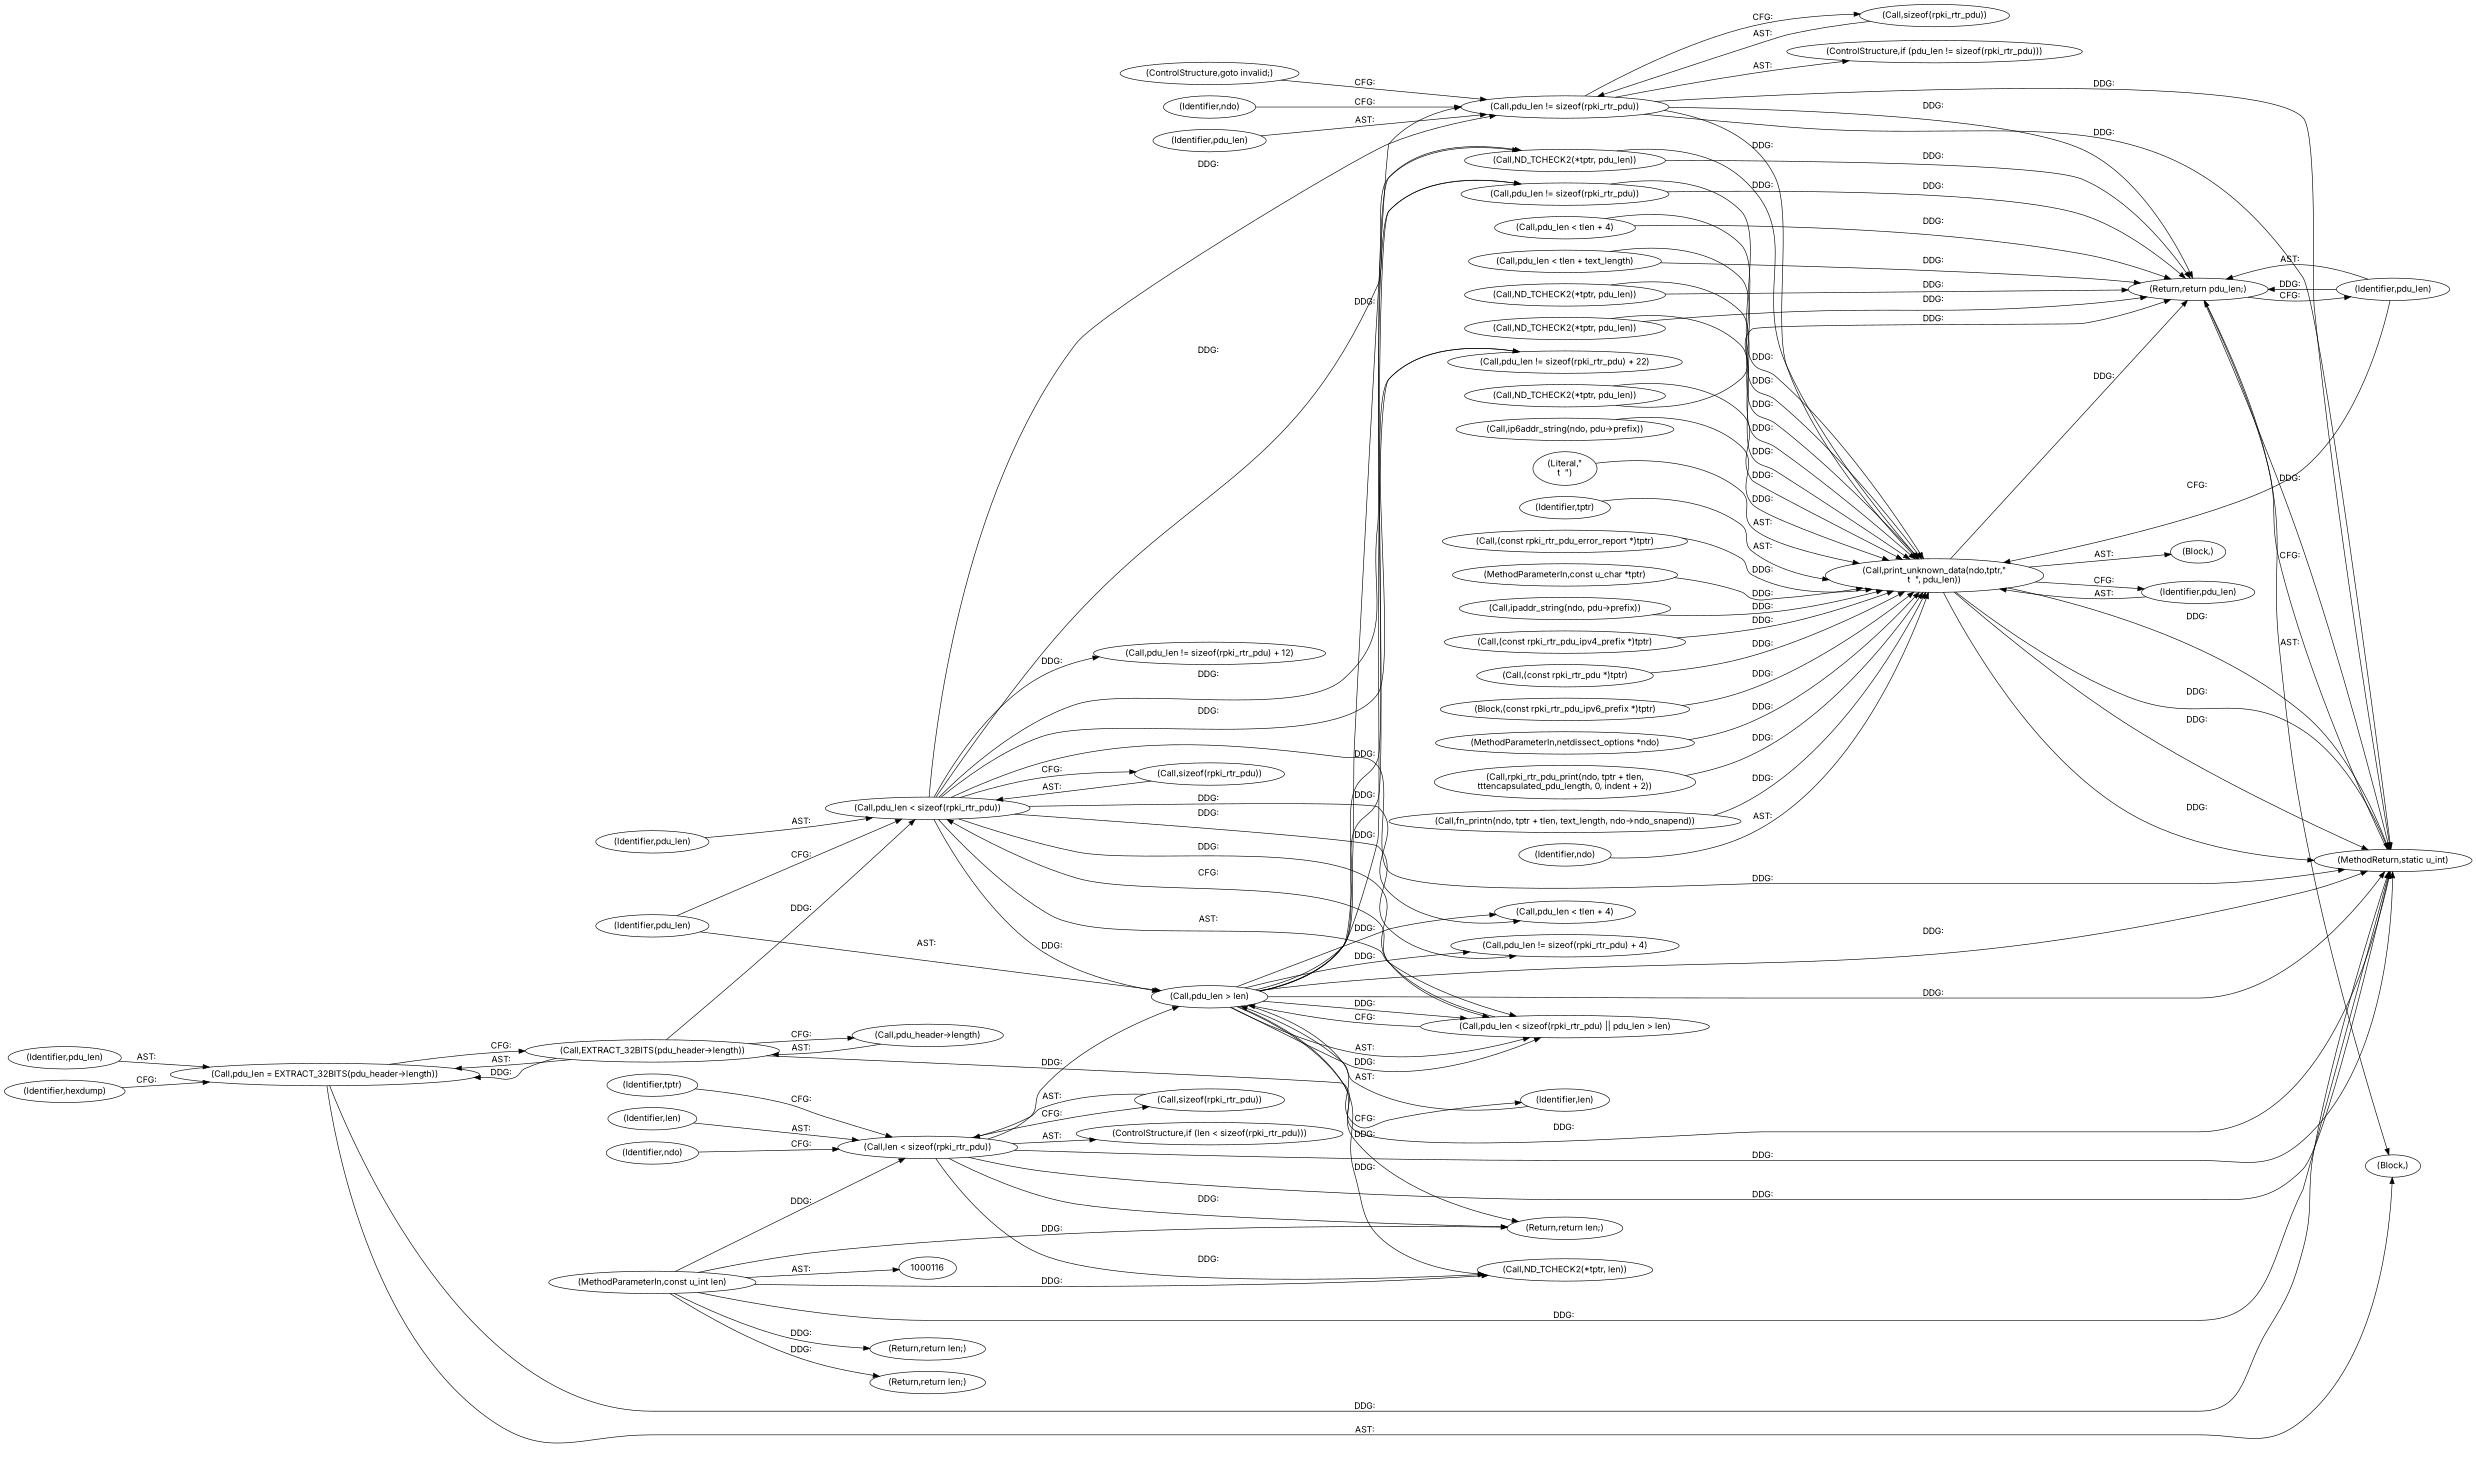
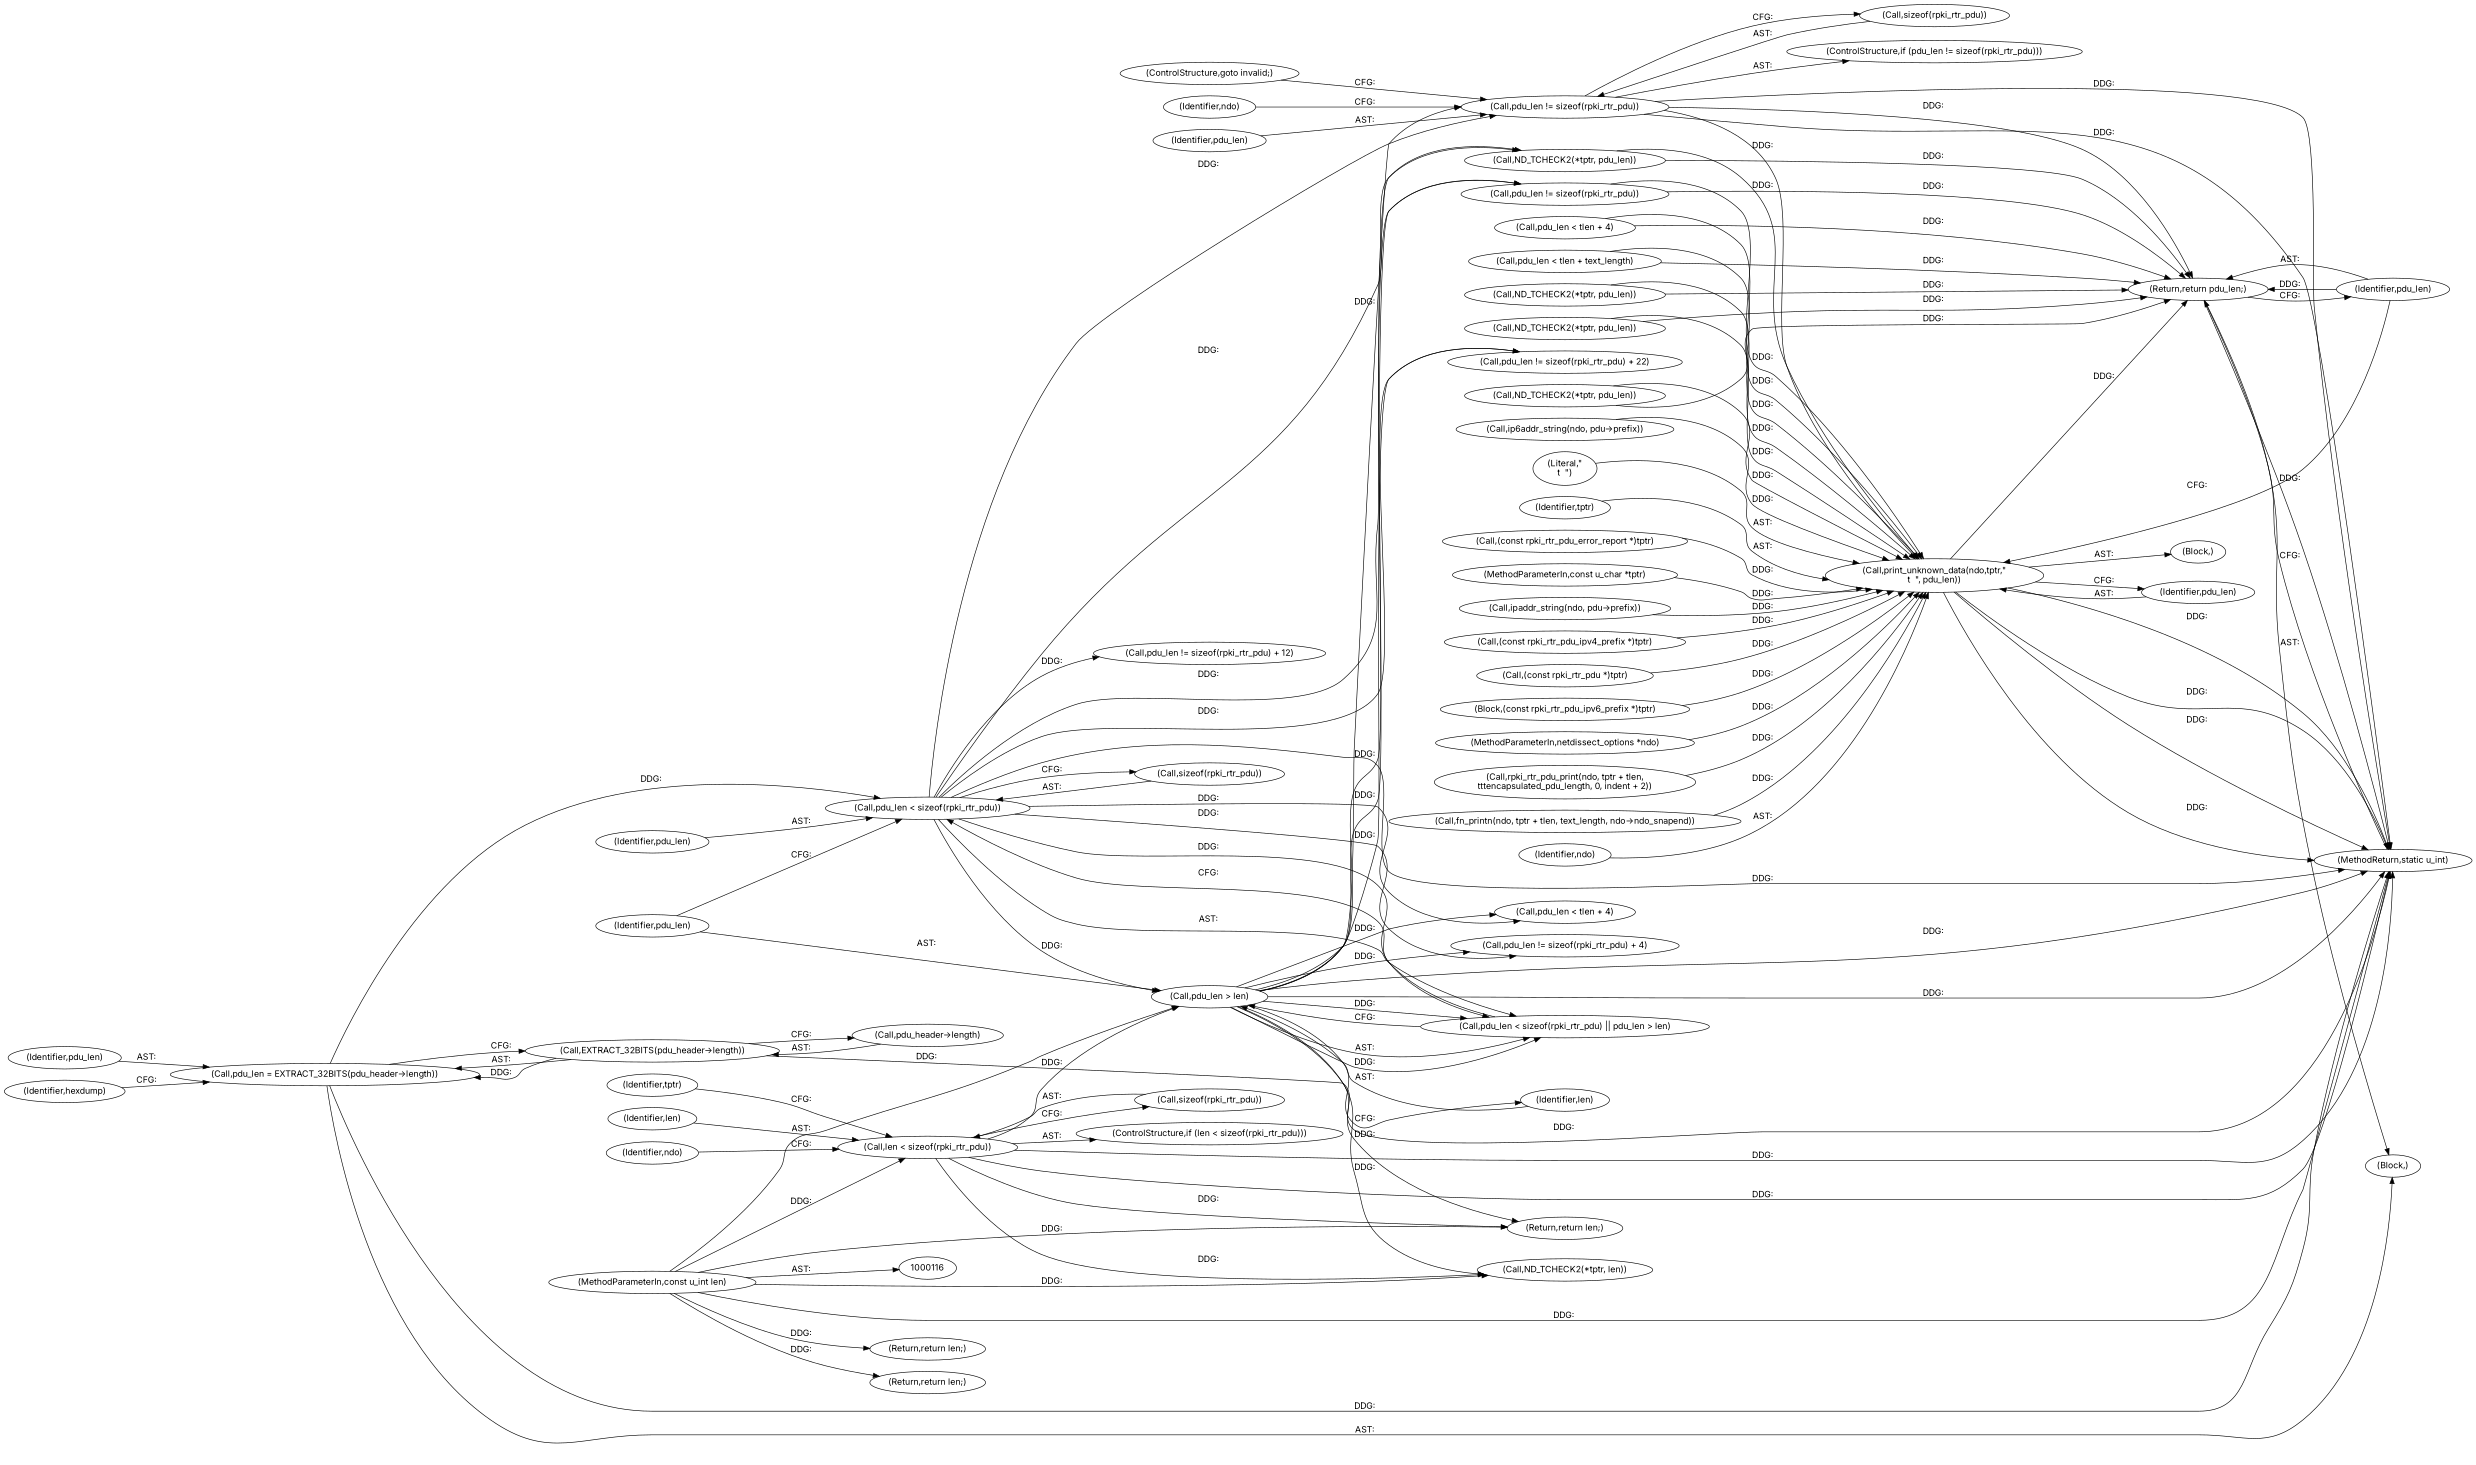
(790, 933) -> (545, 817)
none -> (897, 1107)
